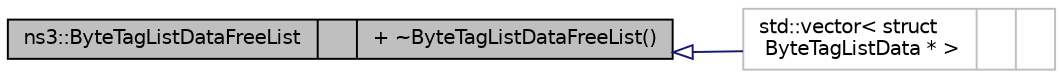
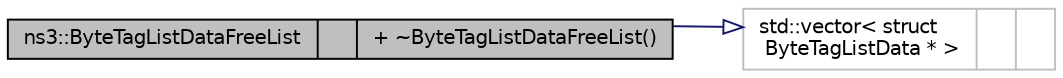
(718, 52) -> (698, 26)
